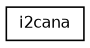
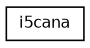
(45, 24) -> (45, 24)
